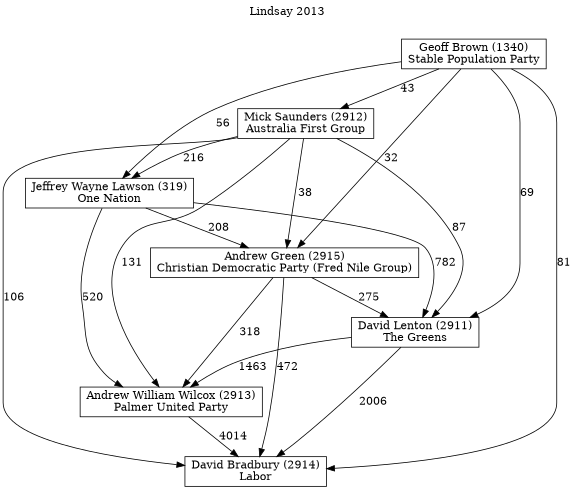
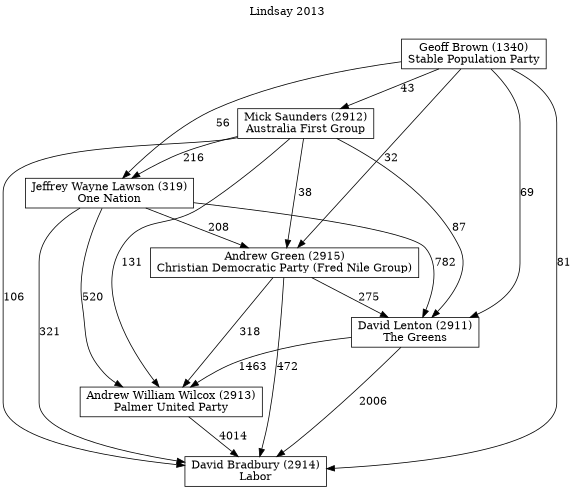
none -> (39, 375)
